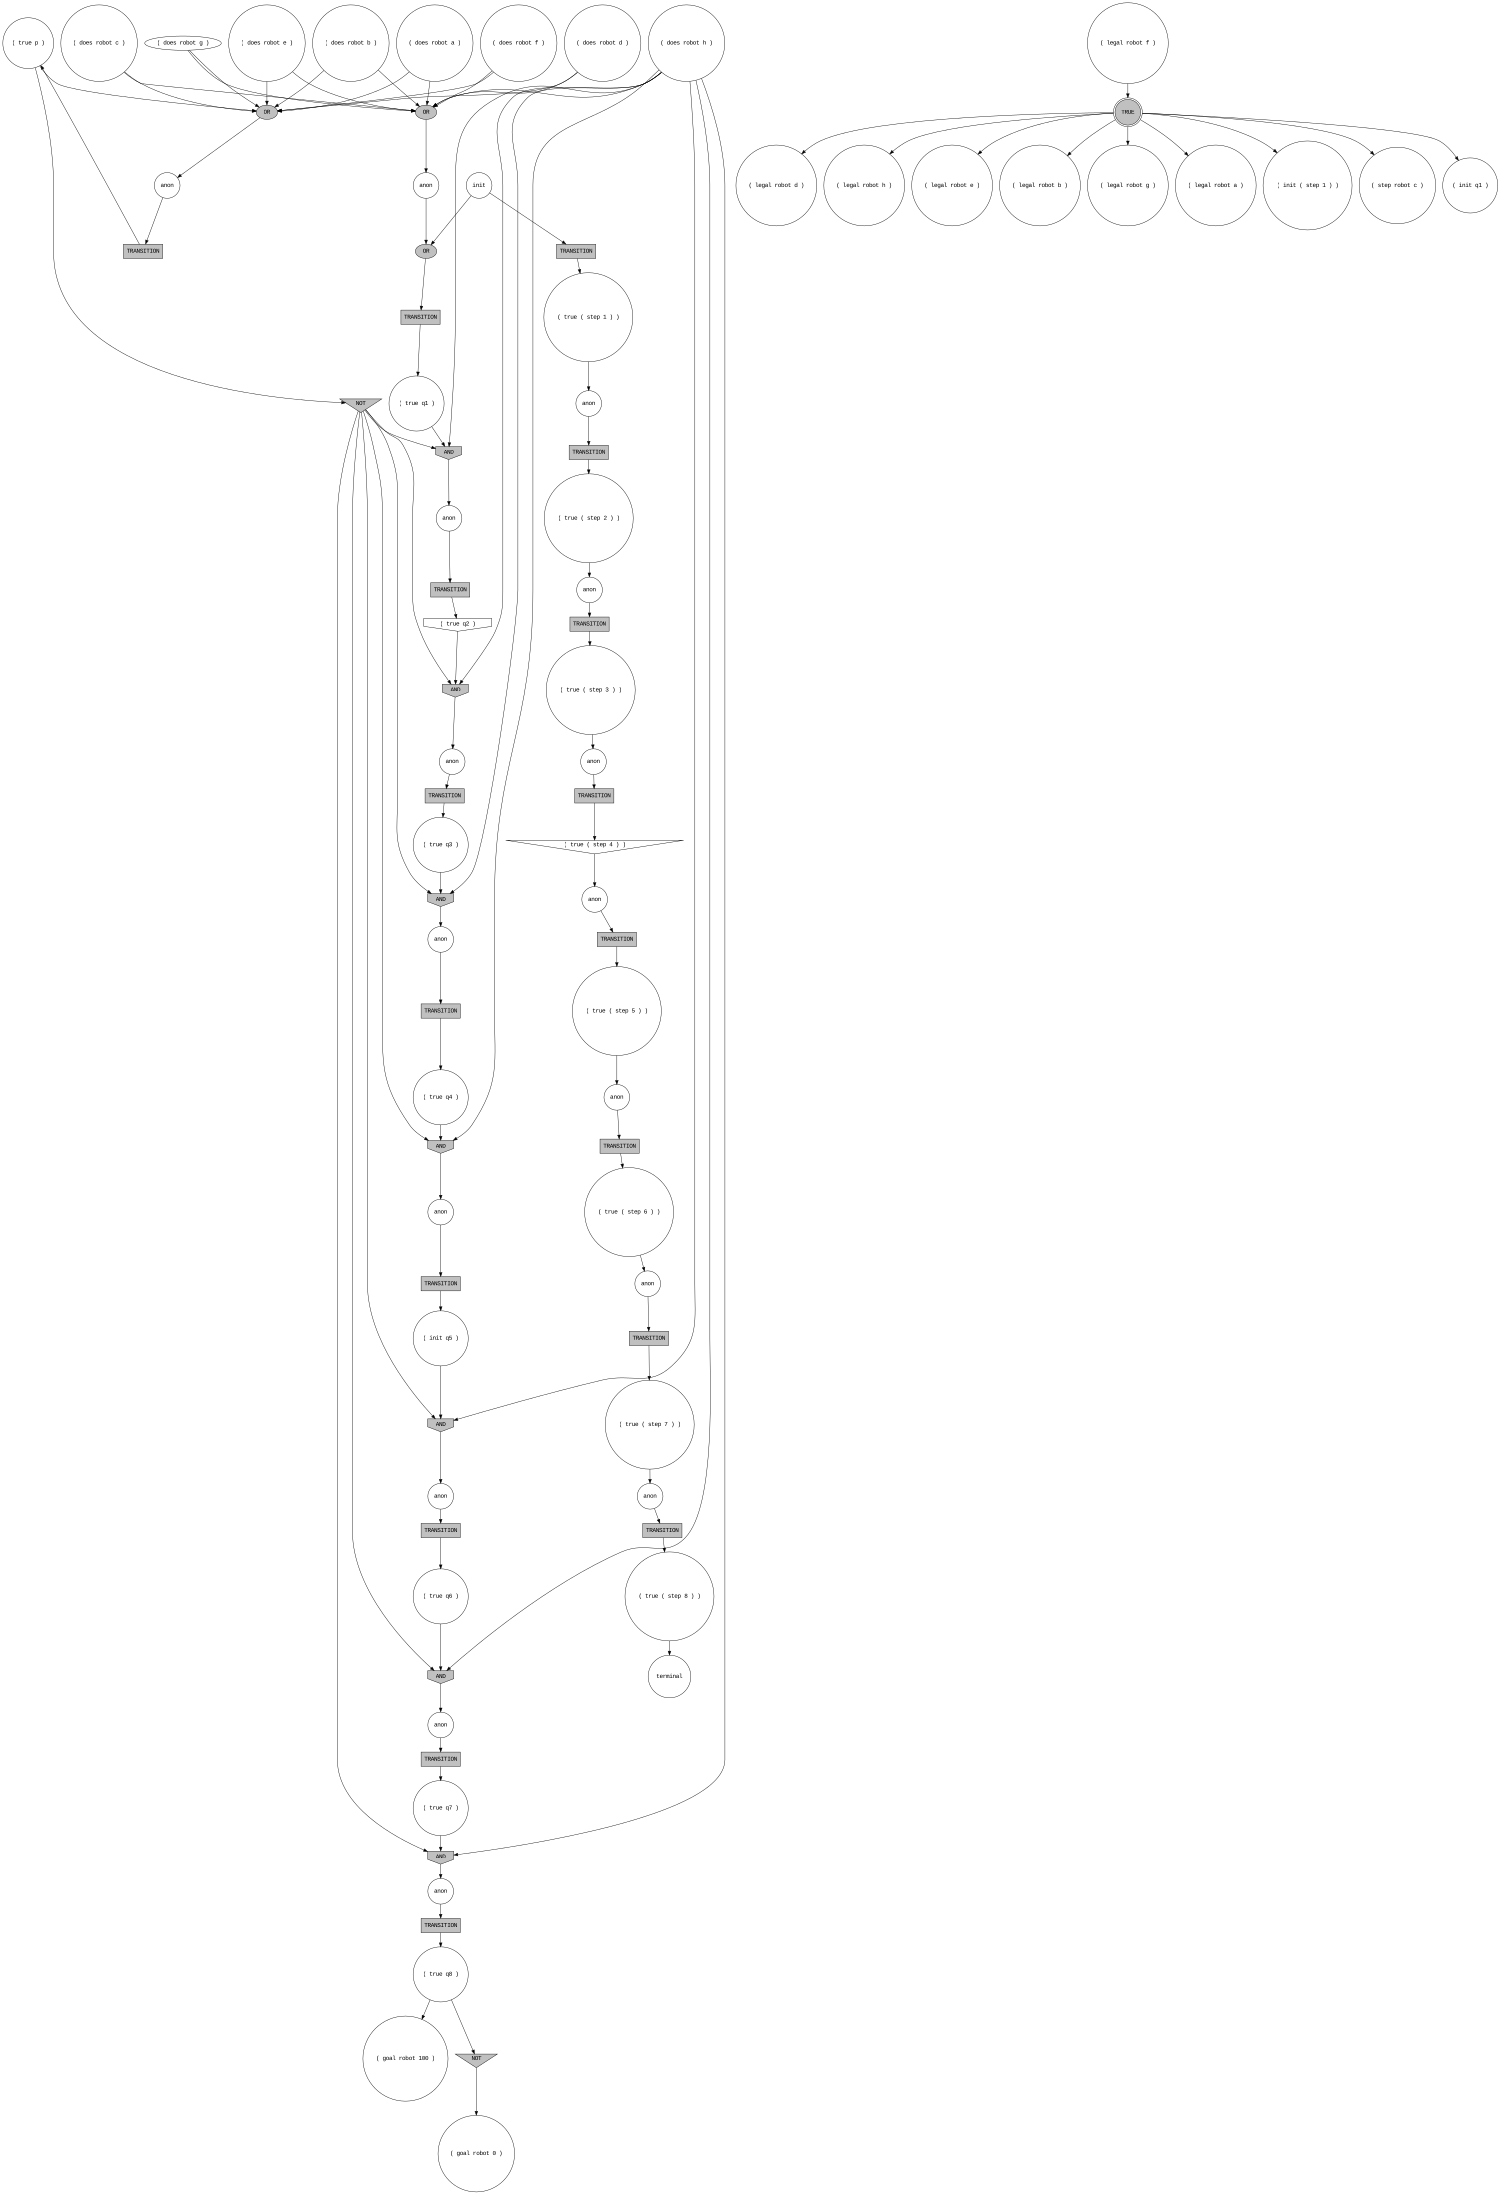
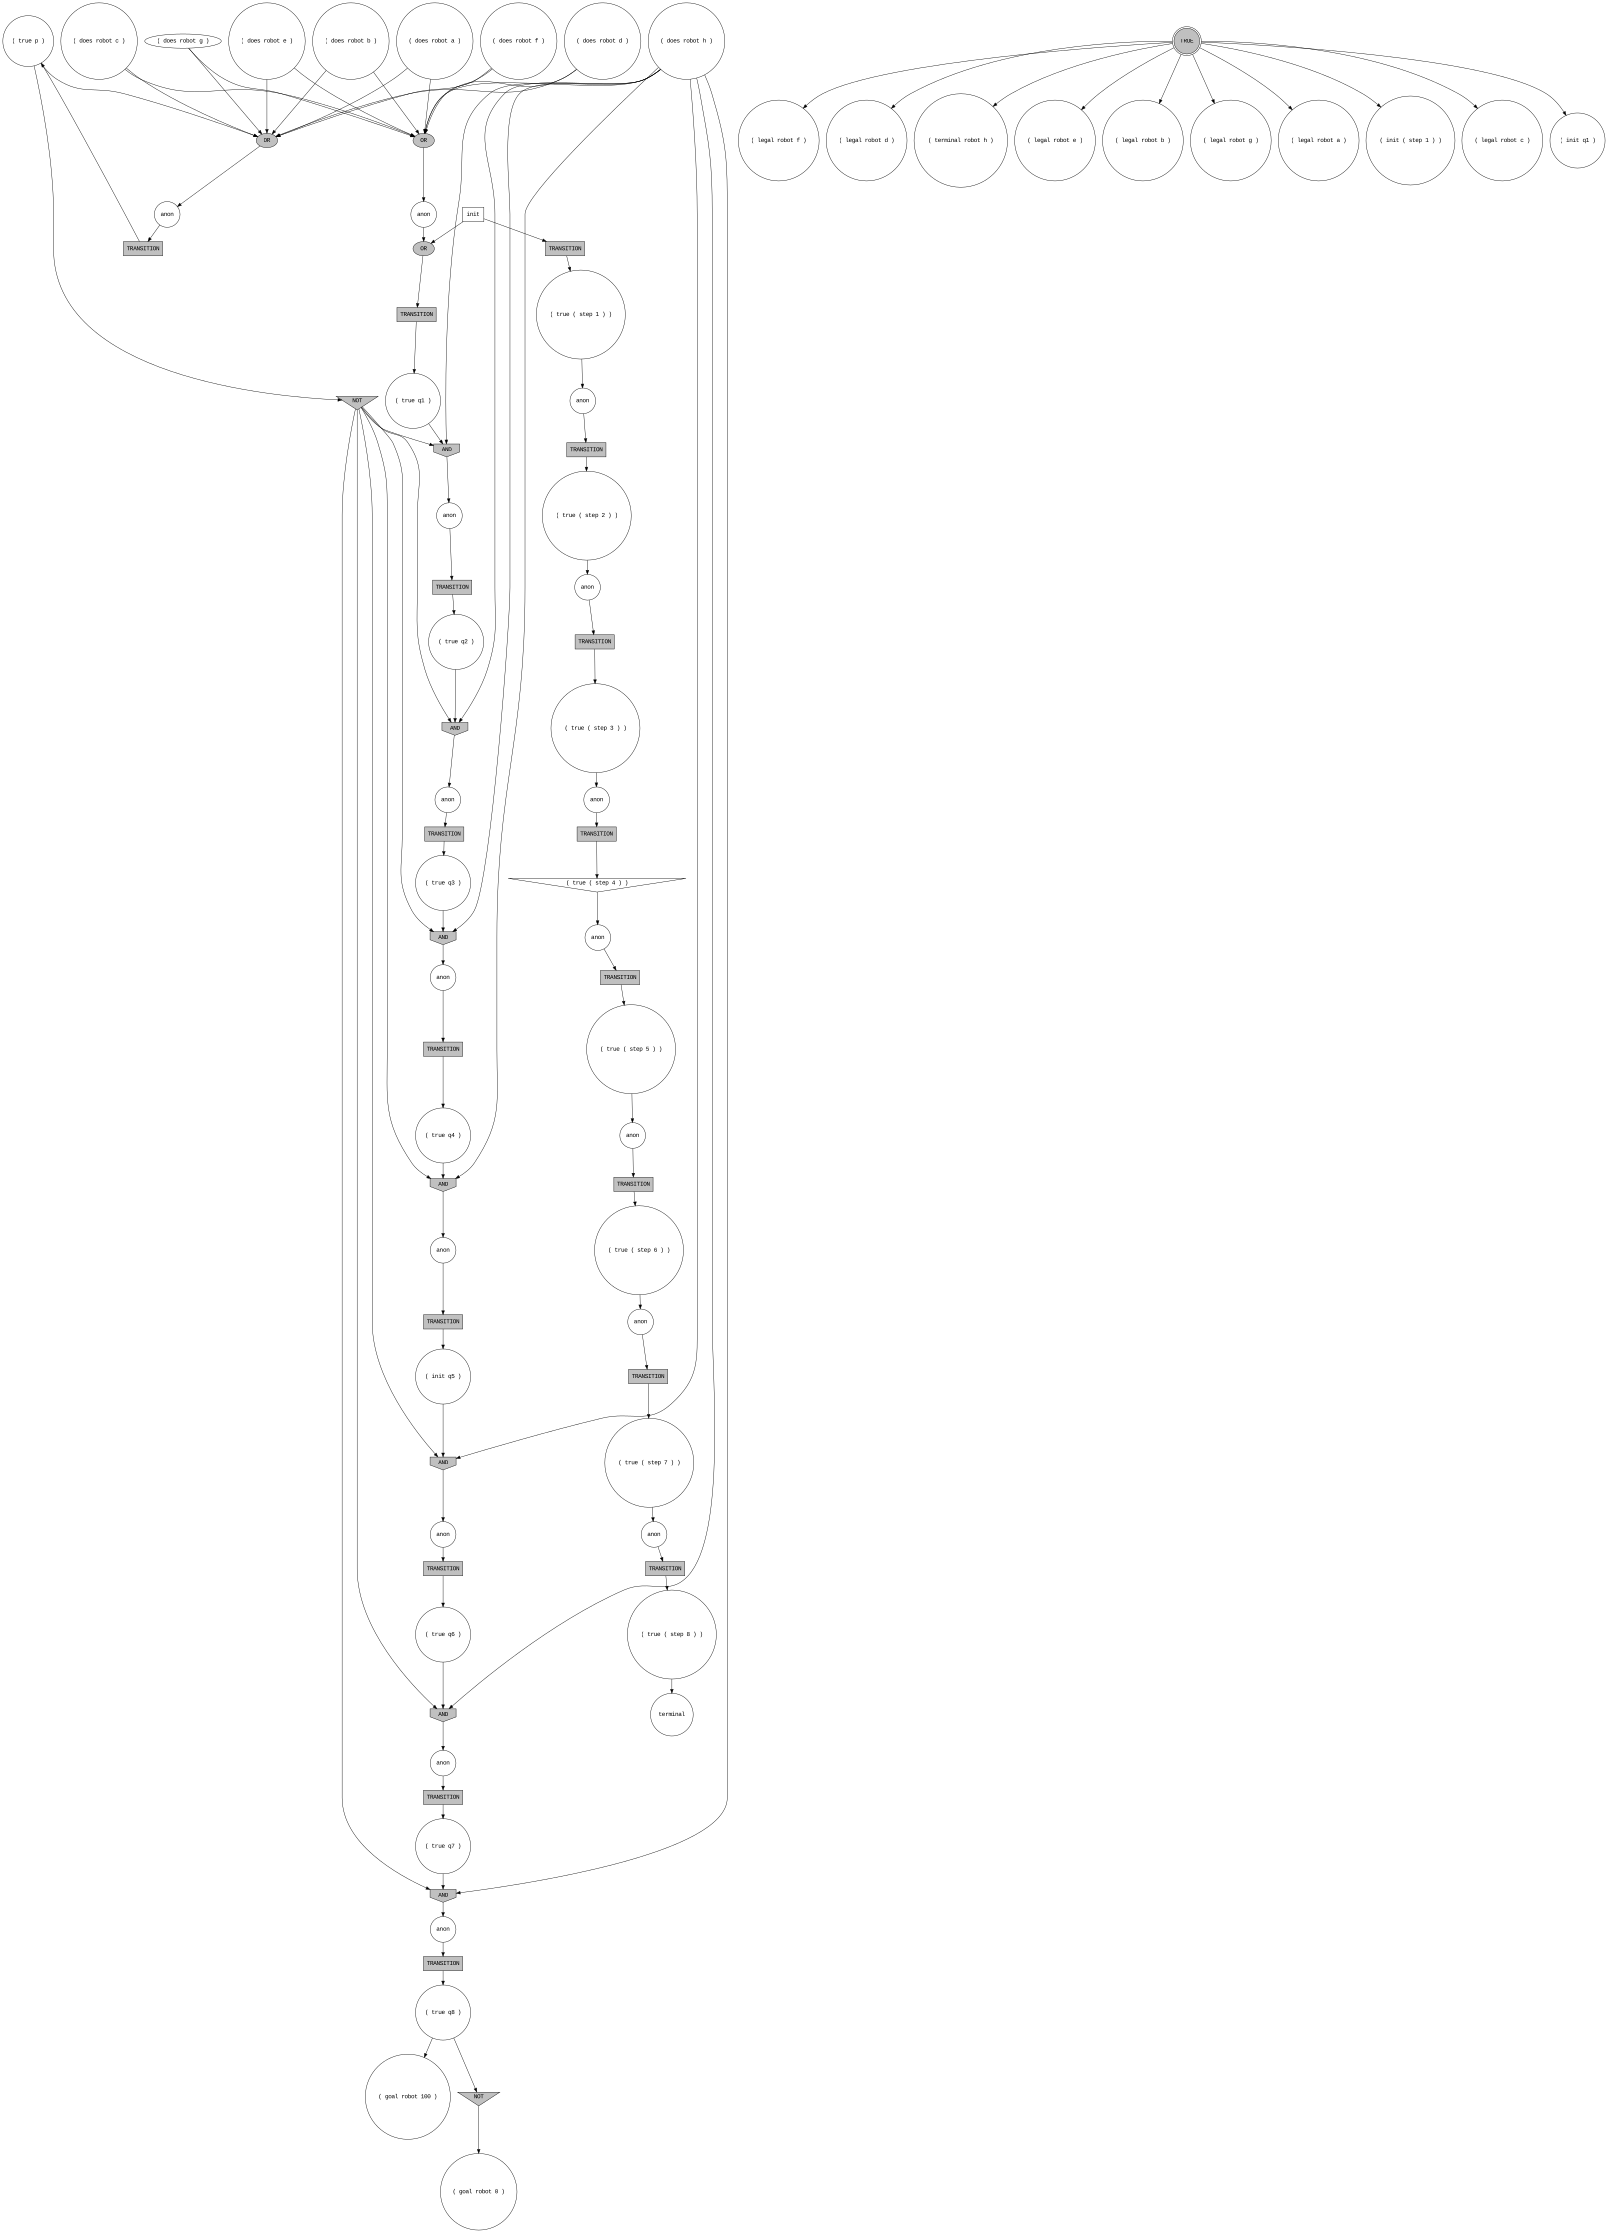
(1128, 89) -> (986, 59)
(479, 185) -> (473, 214)
(864, 185) -> (961, 140)
(1397, 185) -> (1502, 140)
(458, 624) -> (456, 642)
